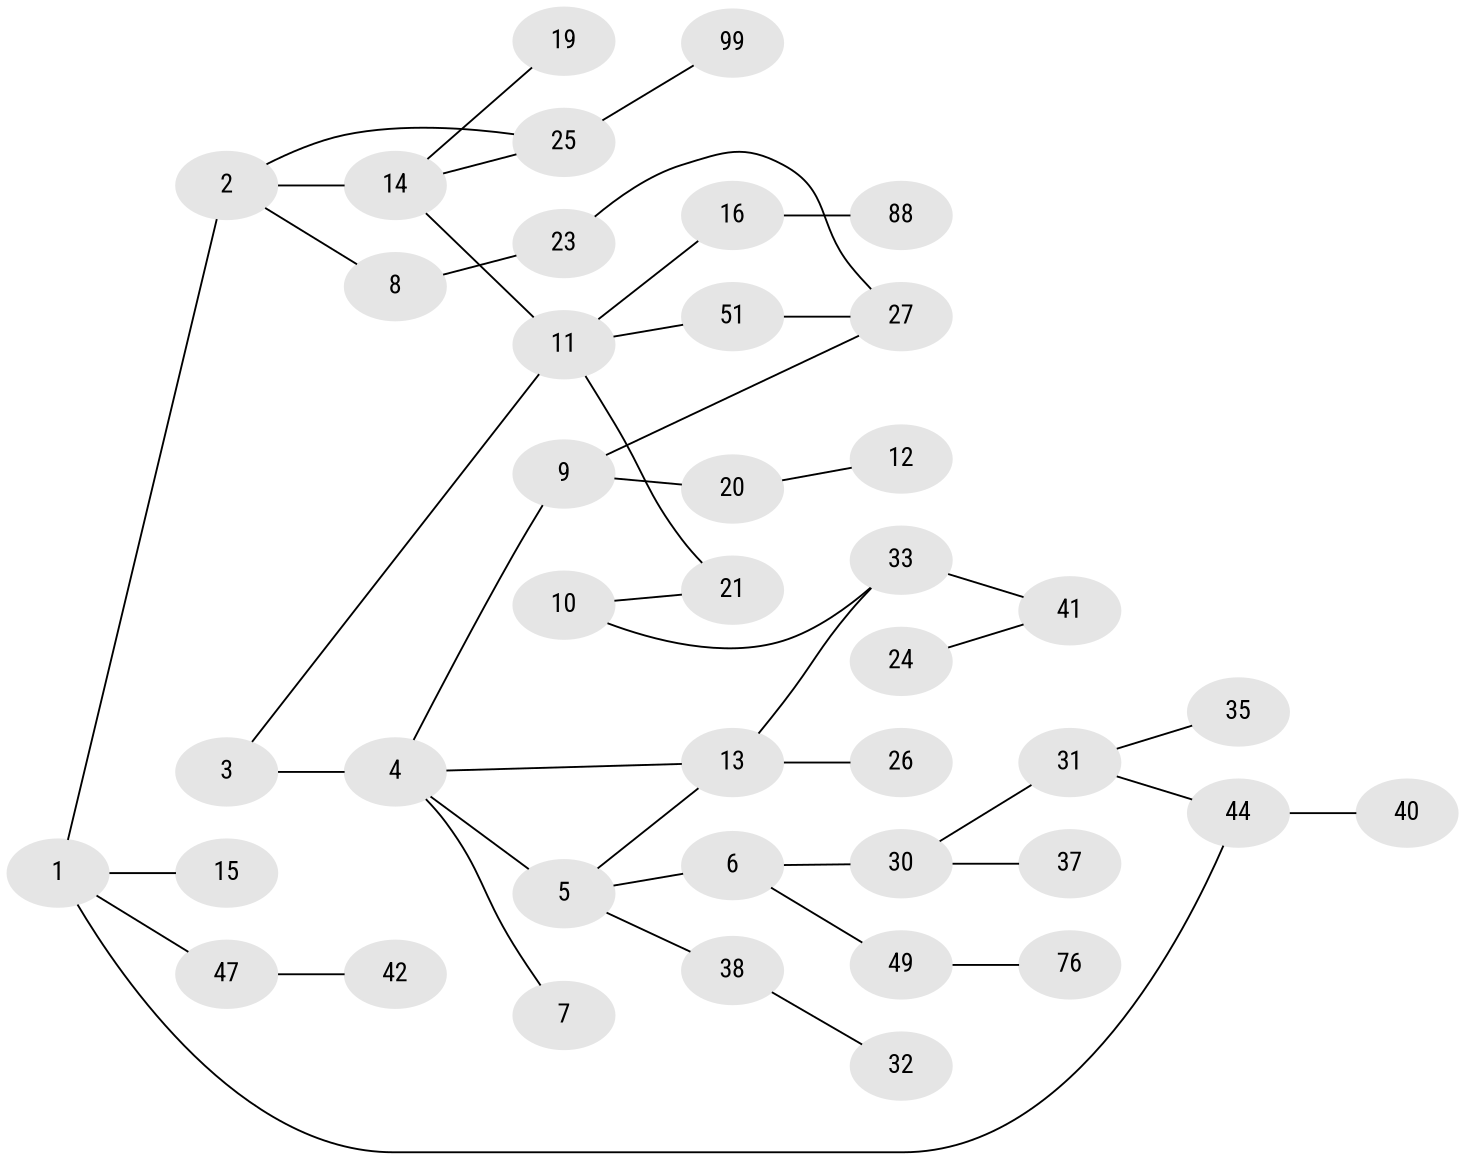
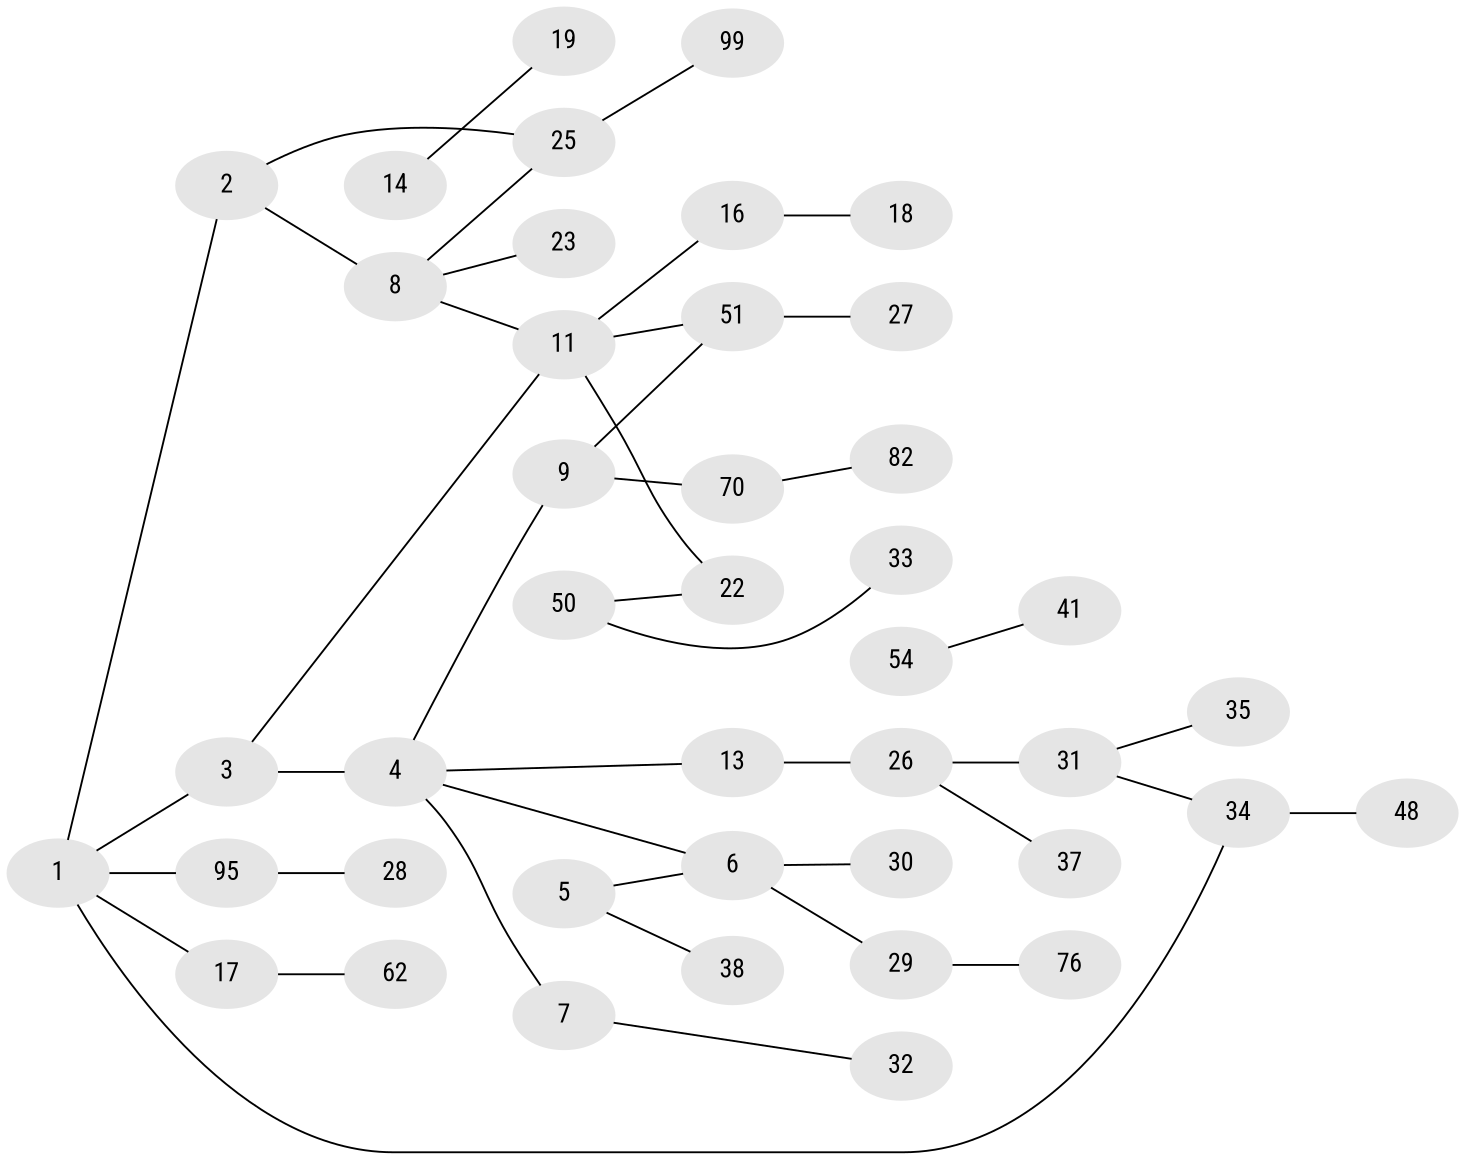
(759, 155) -> none
(480, 164) -> (480, 214)
(311, 185) -> none
(901, 215) -> (901, 215)
(469, 255) -> (480, 316)
(733, 395) -> (648, 395)
(901, 459) -> (901, 459)
(733, 489) -> (733, 489)
(986, 586) -> none
(733, 590) -> (733, 590)
(564, 605) -> (564, 605)
(814, 660) -> none
(901, 661) -> (901, 661)
(986, 813) -> (986, 763)
(1238, 813) -> (1238, 813)
(1407, 813) -> (1407, 813)
none -> (142, 822)
(648, 828) -> none
(480, 833) -> (564, 819)
(986, 864) -> (986, 813)
(227, 873) -> (227, 873)
none -> (395, 873)
(901, 965) -> (901, 965)
(227, 974) -> (227, 974)
(395, 974) -> (395, 974)
(817, 1018) -> (733, 1041)
